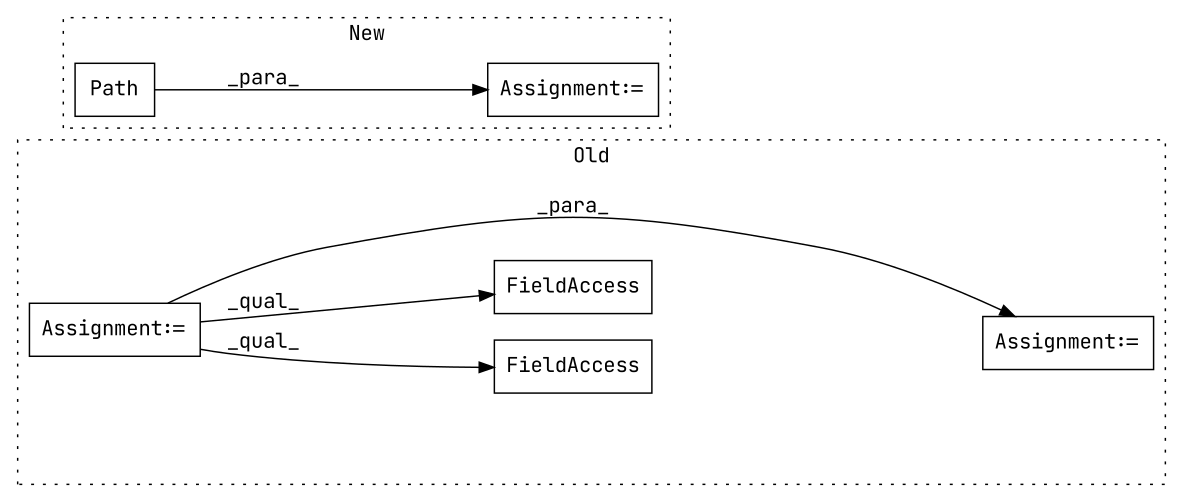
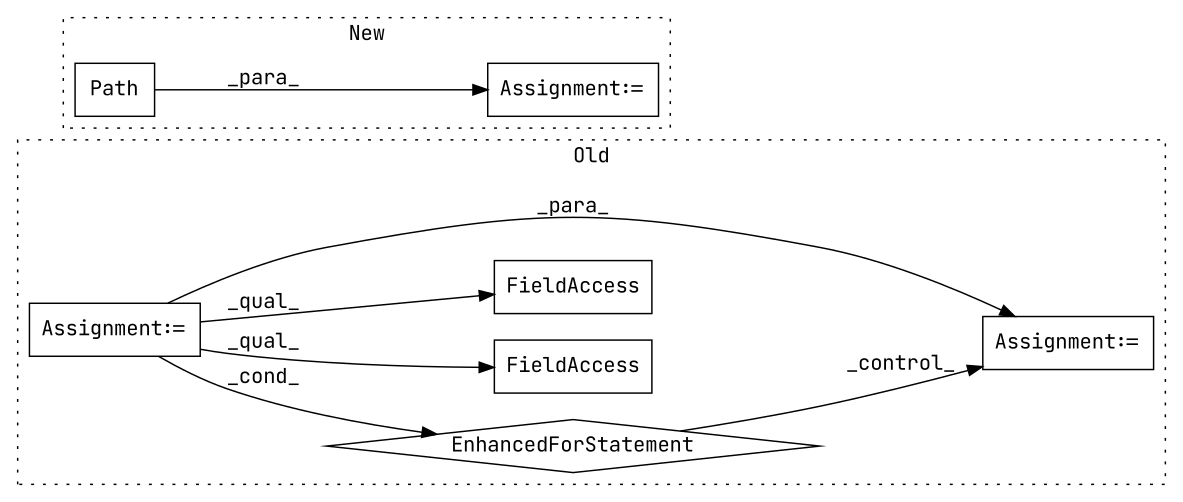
none -> (573, 446)
